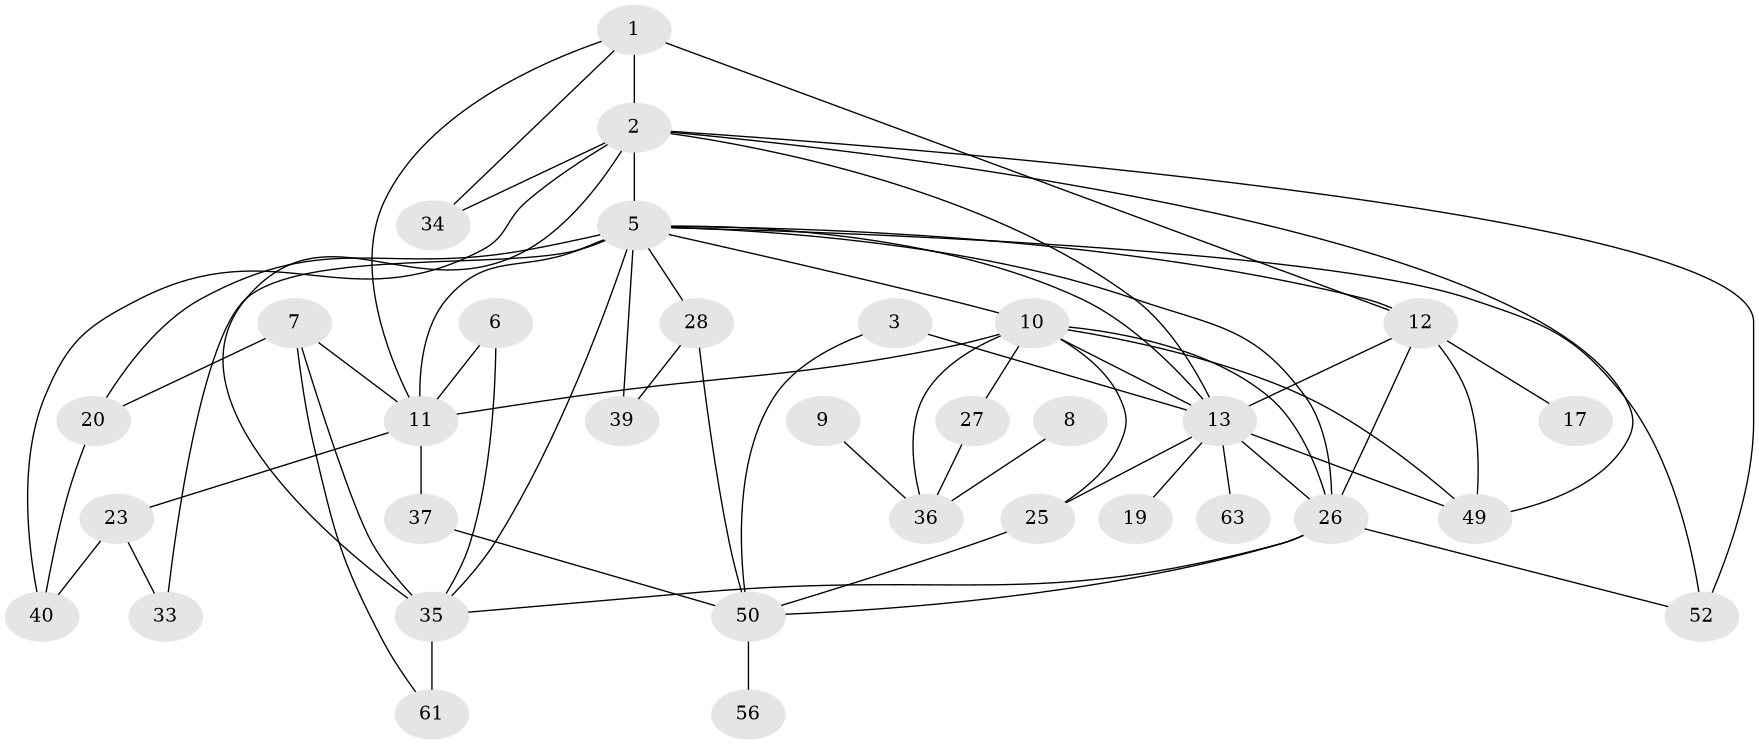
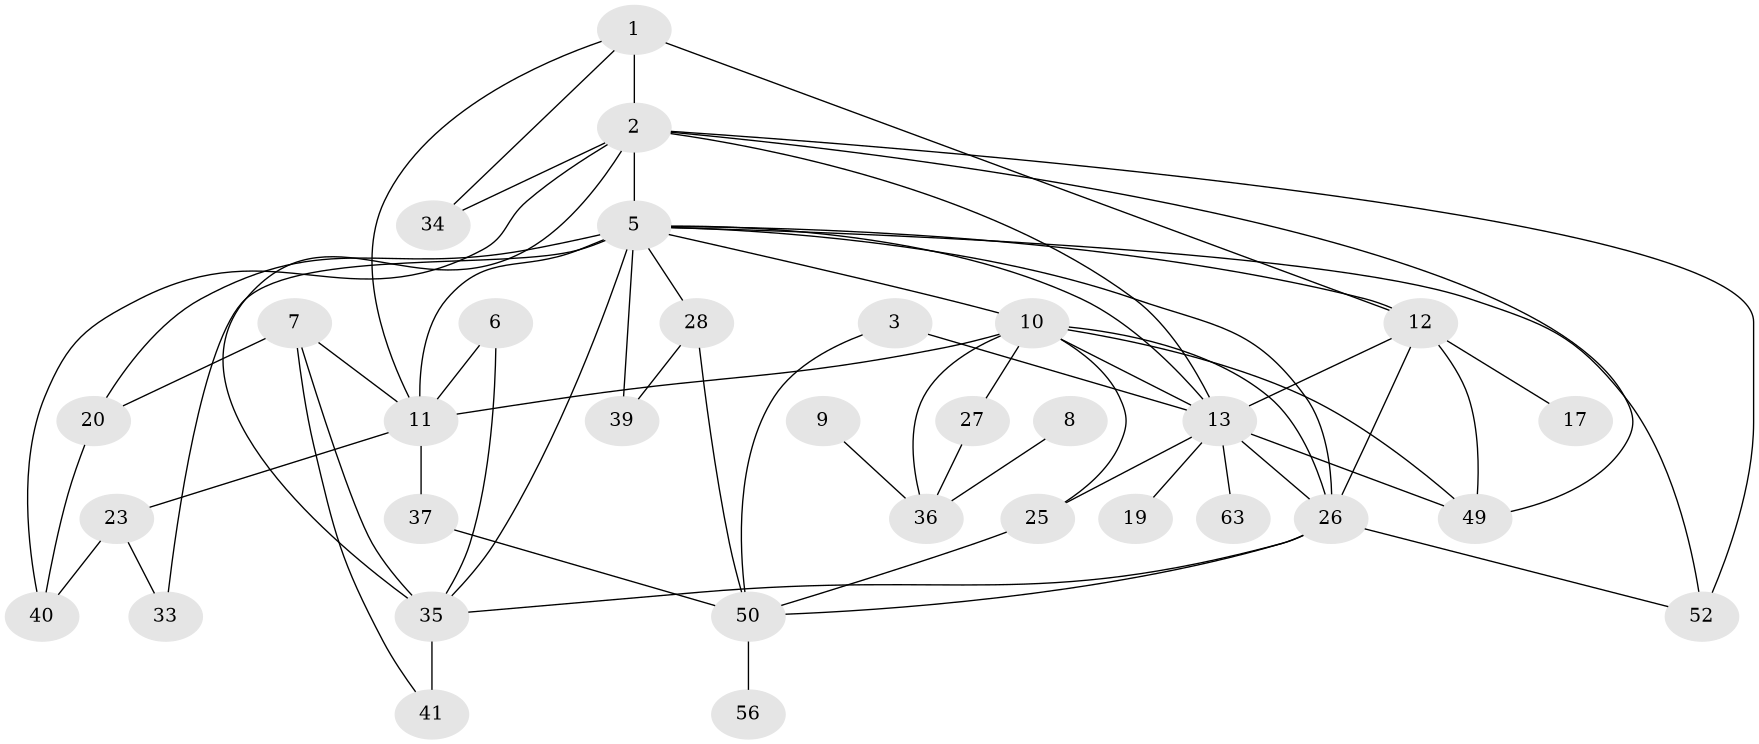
(432, 714) -> (432, 714)
